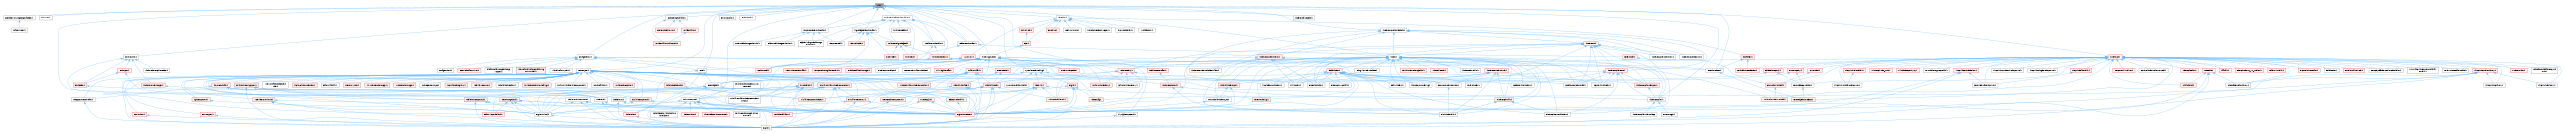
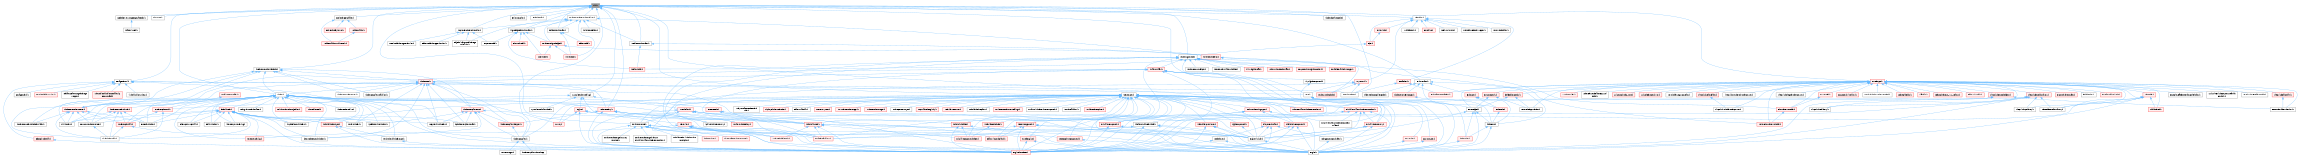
(1076, 60) -> none
(1492, 60) -> (178, 101)
(1711, 62) -> (1501, 81)
none -> (789, 75)
(712, 94) -> (628, 132)
(1096, 100) -> (559, 124)
(1803, 100) -> none
(747, 114) -> (650, 139)
